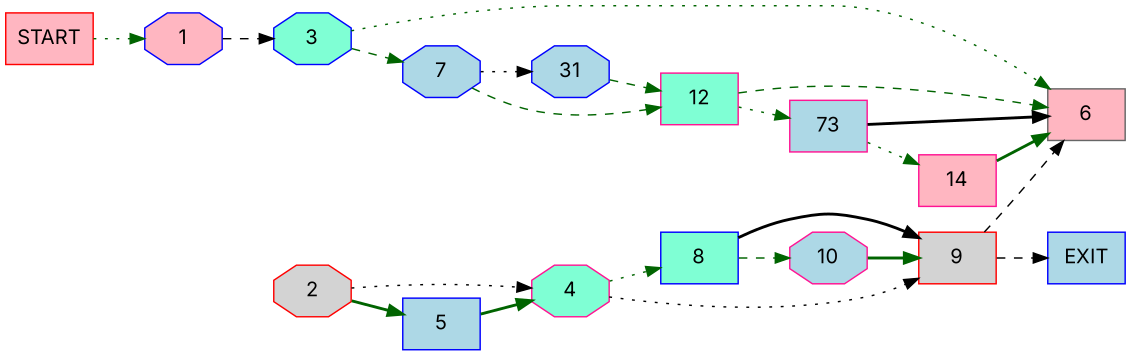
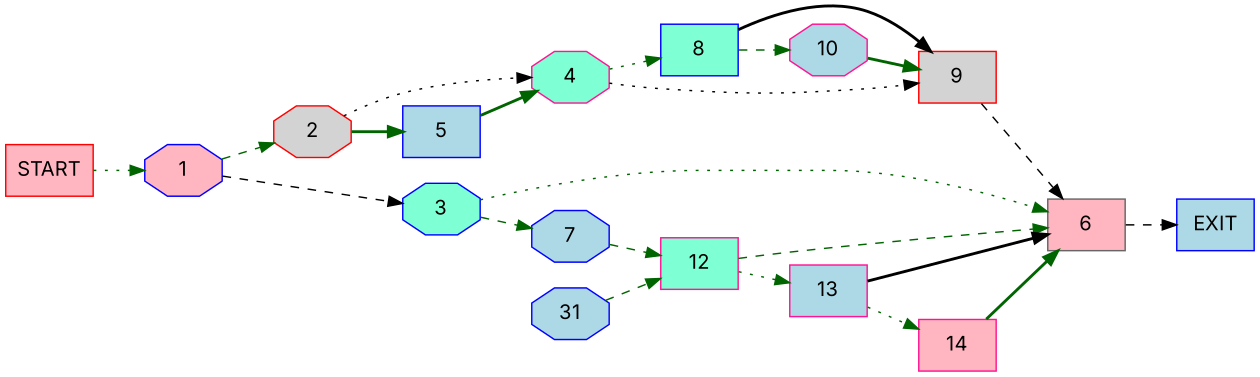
(499, 72) -> none
(828, 126) -> (828, 291)
none -> (241, 153)
(1015, 258) -> (1144, 225)
